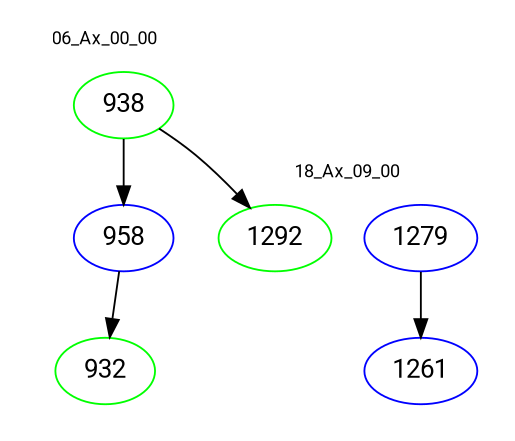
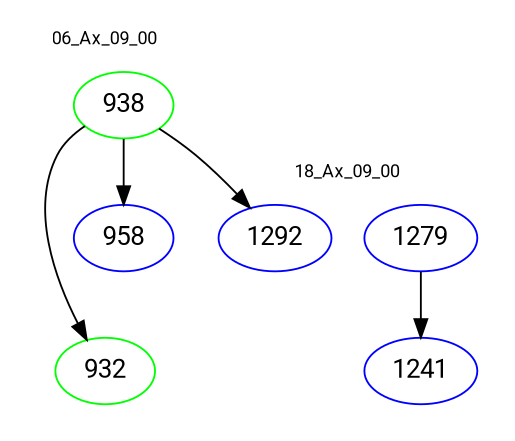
(105, 40) -> (105, 40)
(275, 238) -> (275, 238)
(116, 295) -> (46, 221)
(421, 371) -> (421, 371)
